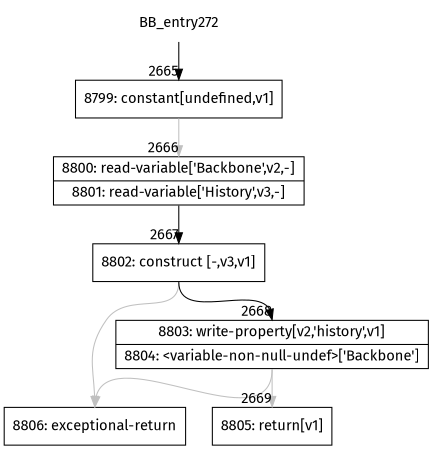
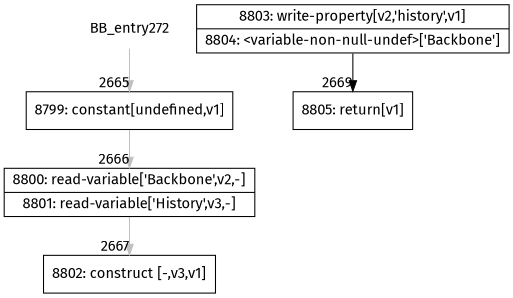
(179, 56) -> (130, 65)
(179, 219) -> (130, 231)
(220, 301) -> none
(272, 389) -> (353, 67)
(95, 426) -> none
